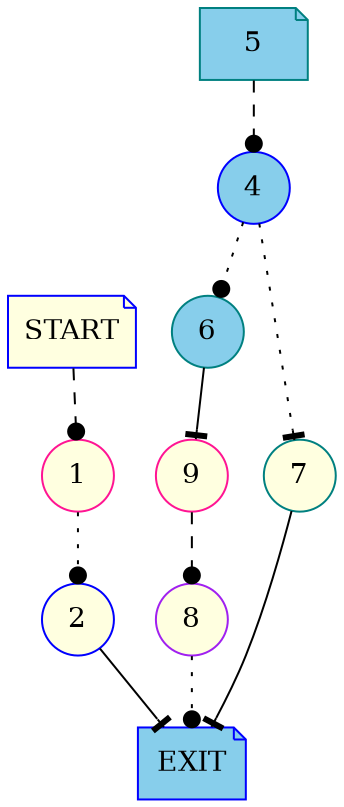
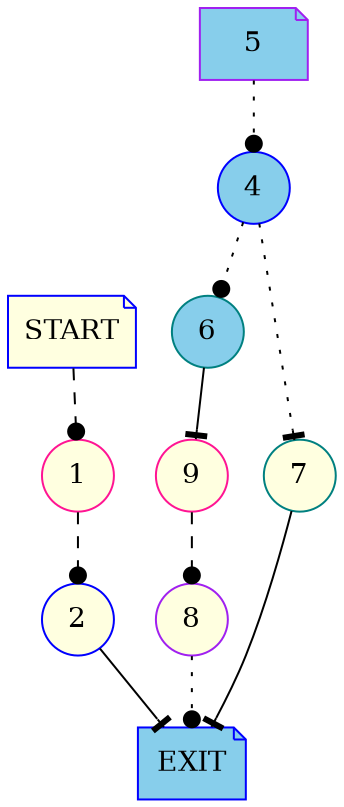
(254, 44) -> (254, 44)
(254, 108) -> (254, 108)
(78, 540) -> (78, 540)
